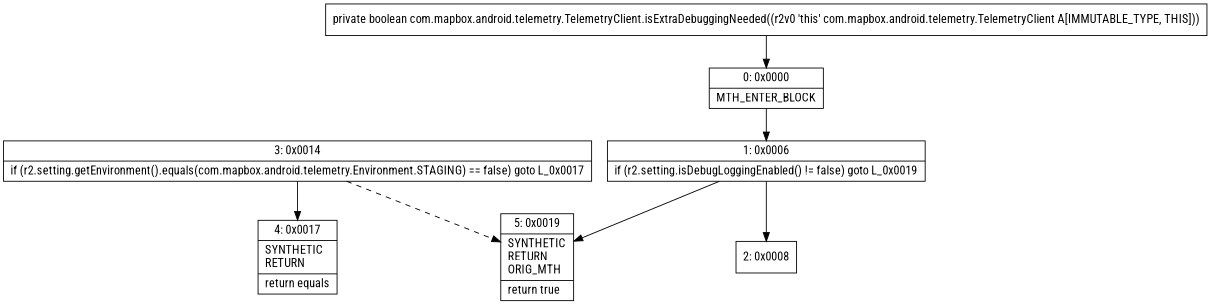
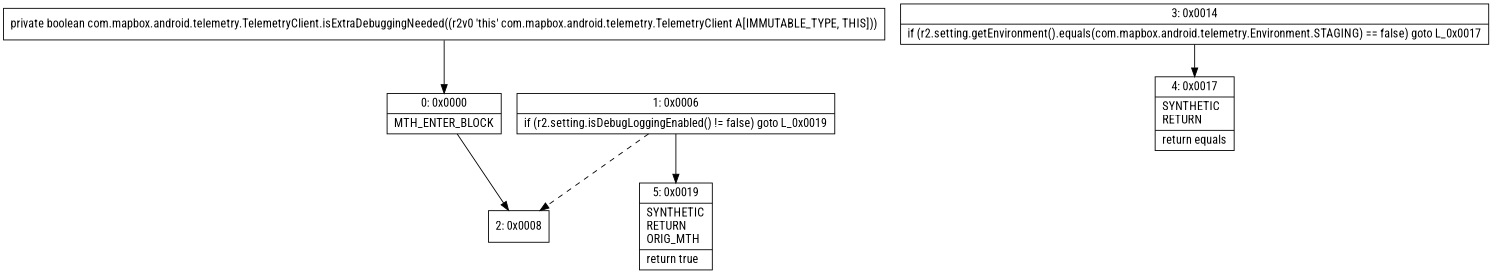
(766, 120) -> (480, 168)
(766, 207) -> (598, 170)
(420, 210) -> none
